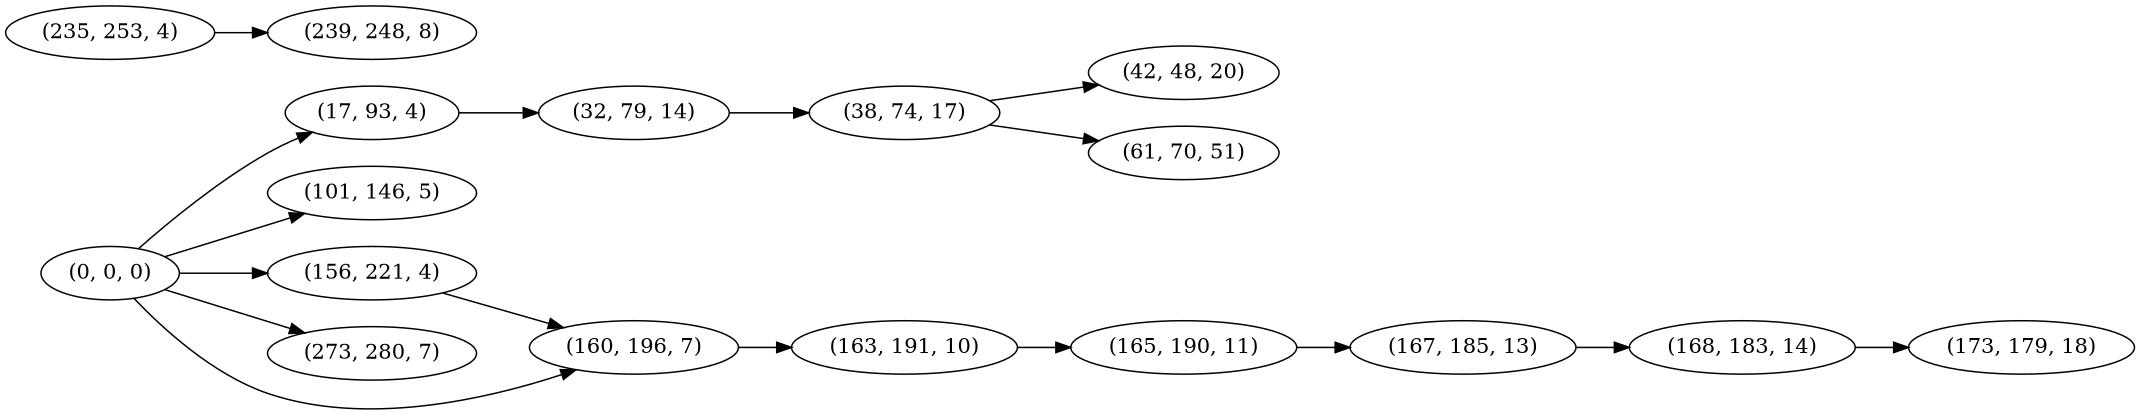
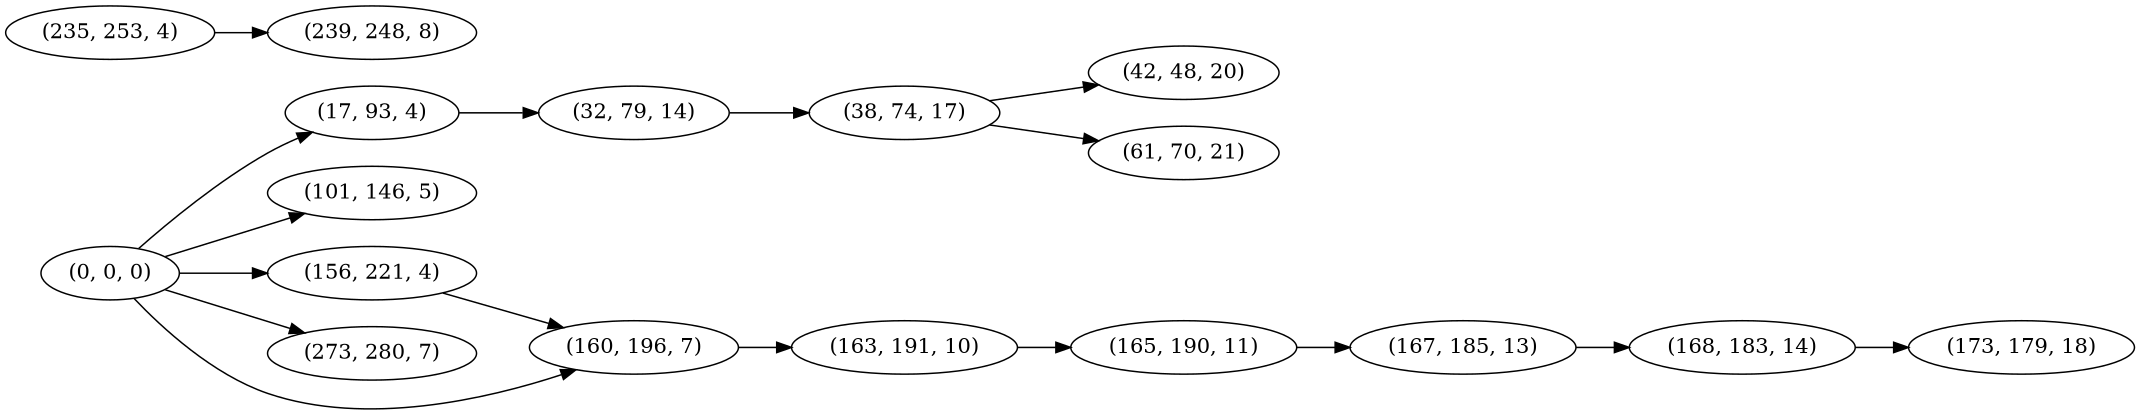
(1184, 153) -> (1184, 153)
